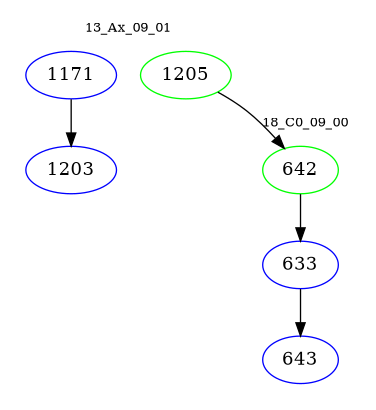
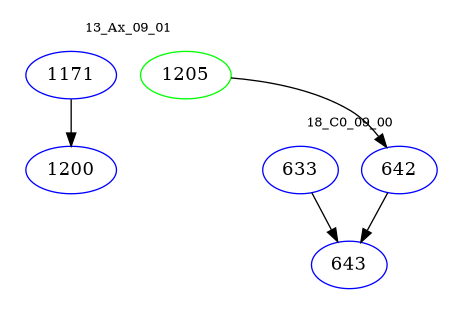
(71, 170) -> (71, 170)
(301, 170) -> (399, 170)
(301, 211) -> (378, 212)
